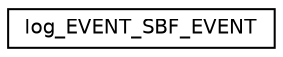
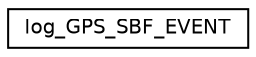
(141, 28) -> (128, 28)
